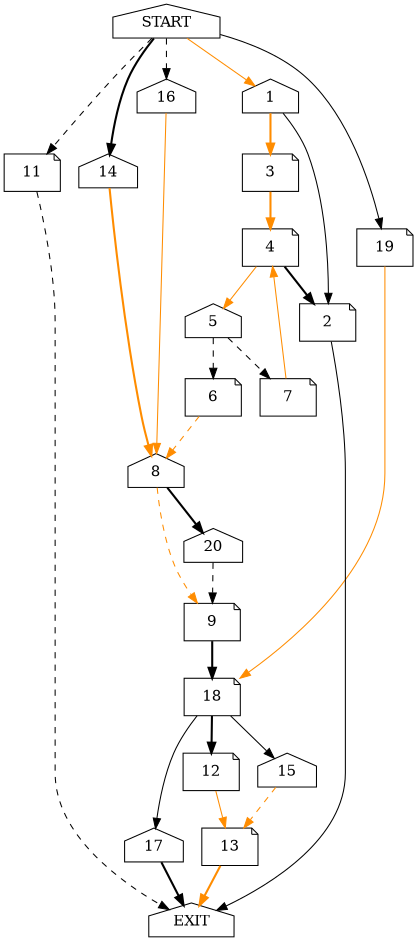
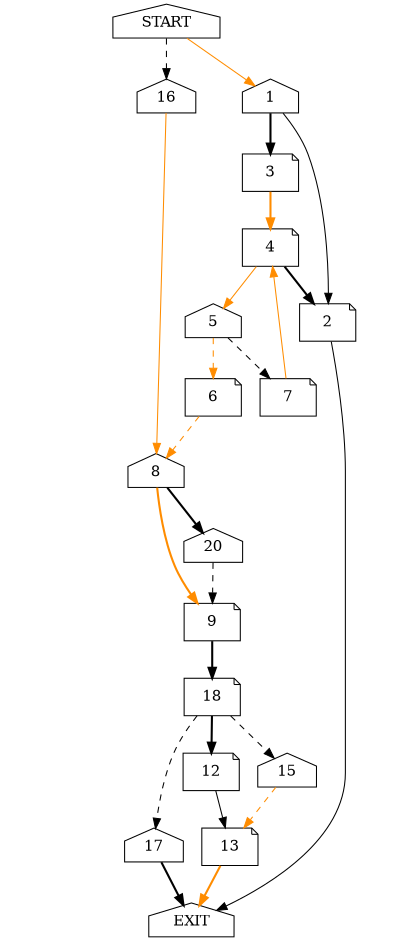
(270, 128) -> (270, 128)
(32, 173) -> none
(108, 173) -> none
(385, 248) -> none
(213, 353) -> (213, 353)
(167, 544) -> (167, 544)
(249, 733) -> (249, 733)
(170, 764) -> (170, 764)
(219, 804) -> (219, 804)
